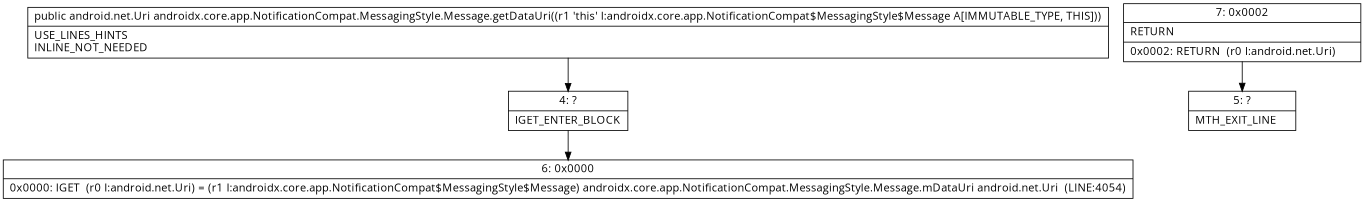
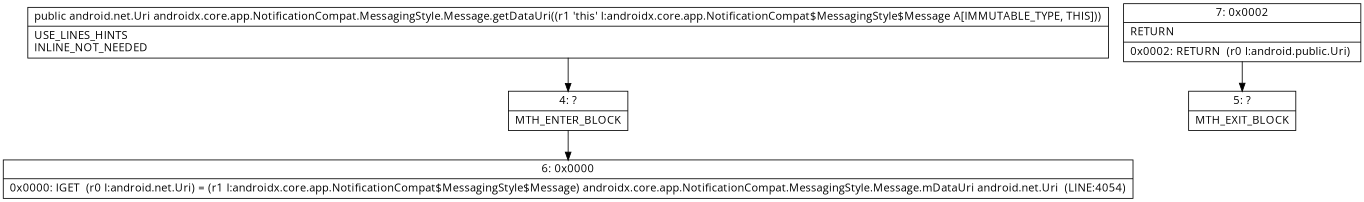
(1235, 52) -> (1242, 52)
(568, 120) -> (568, 120)
(1236, 120) -> (1242, 120)
